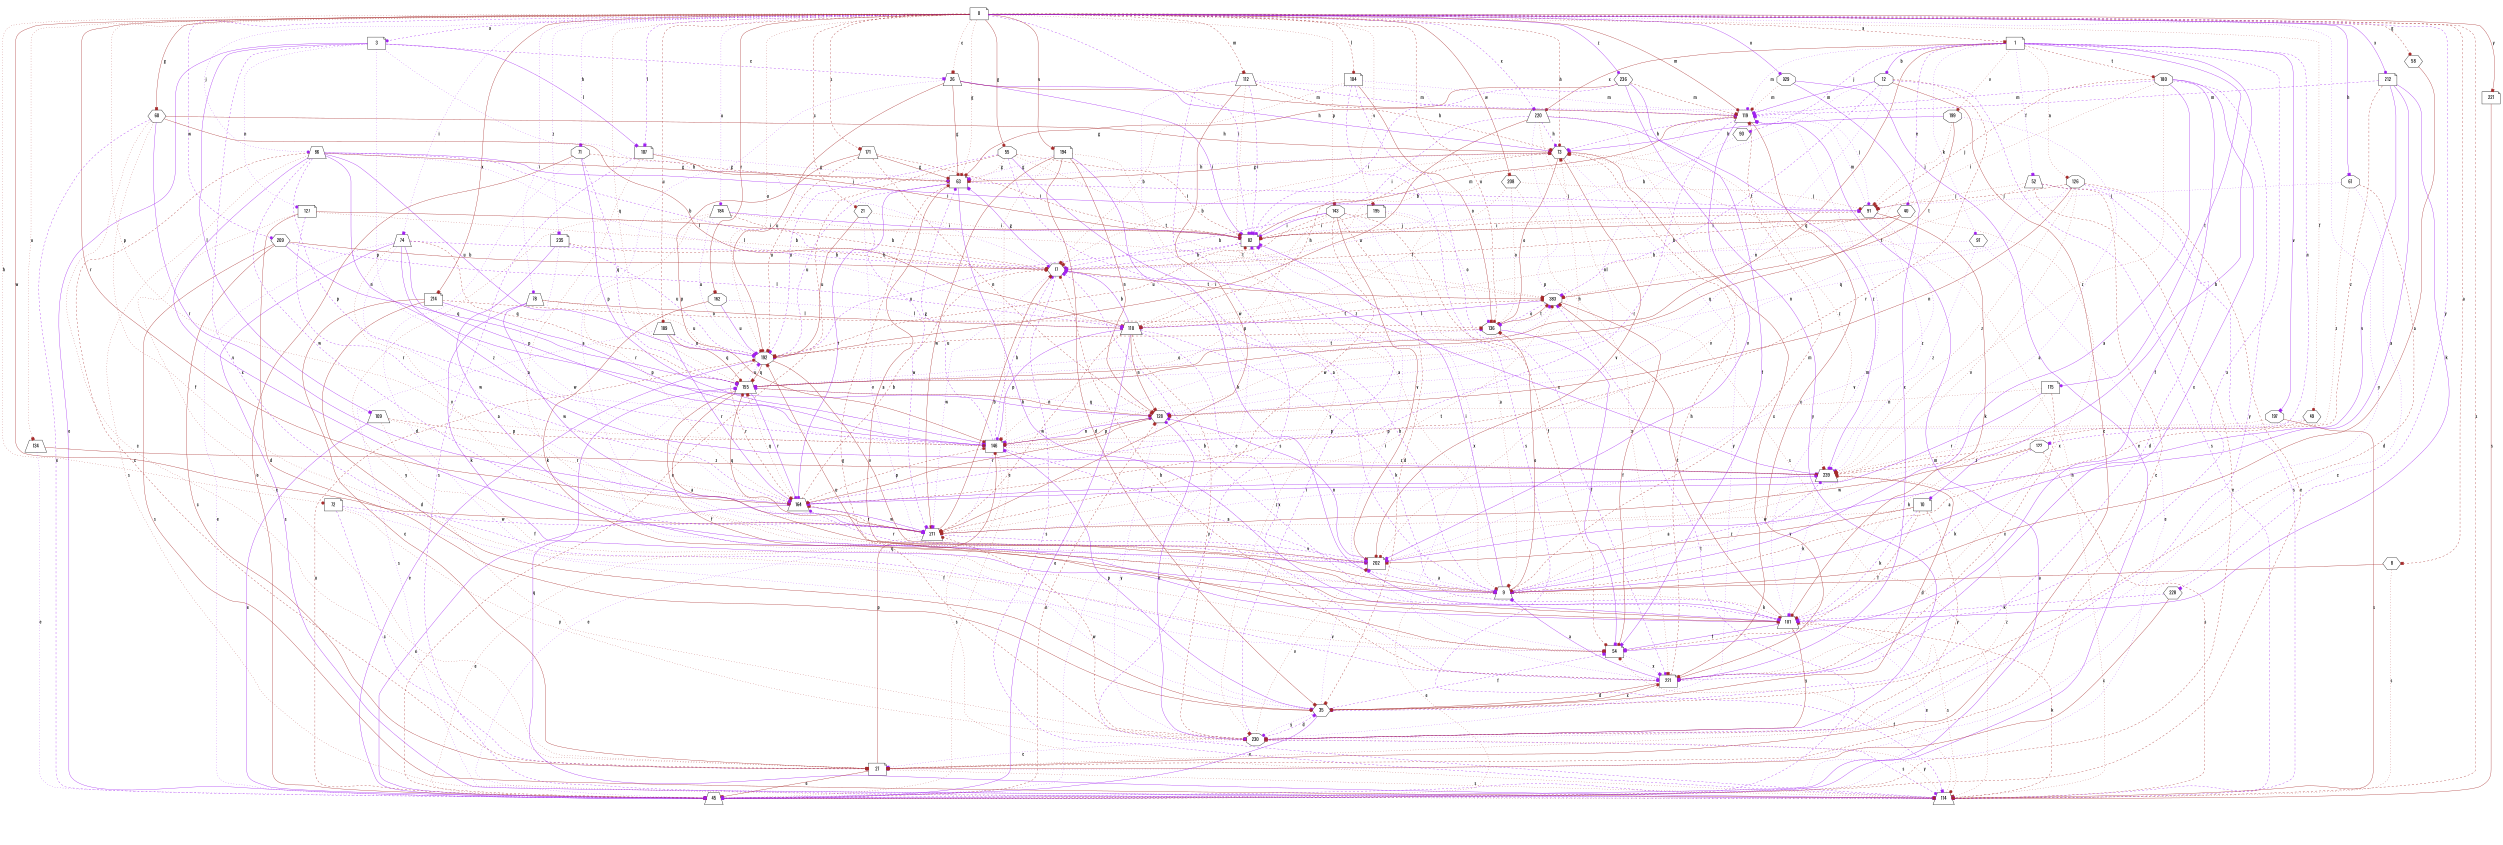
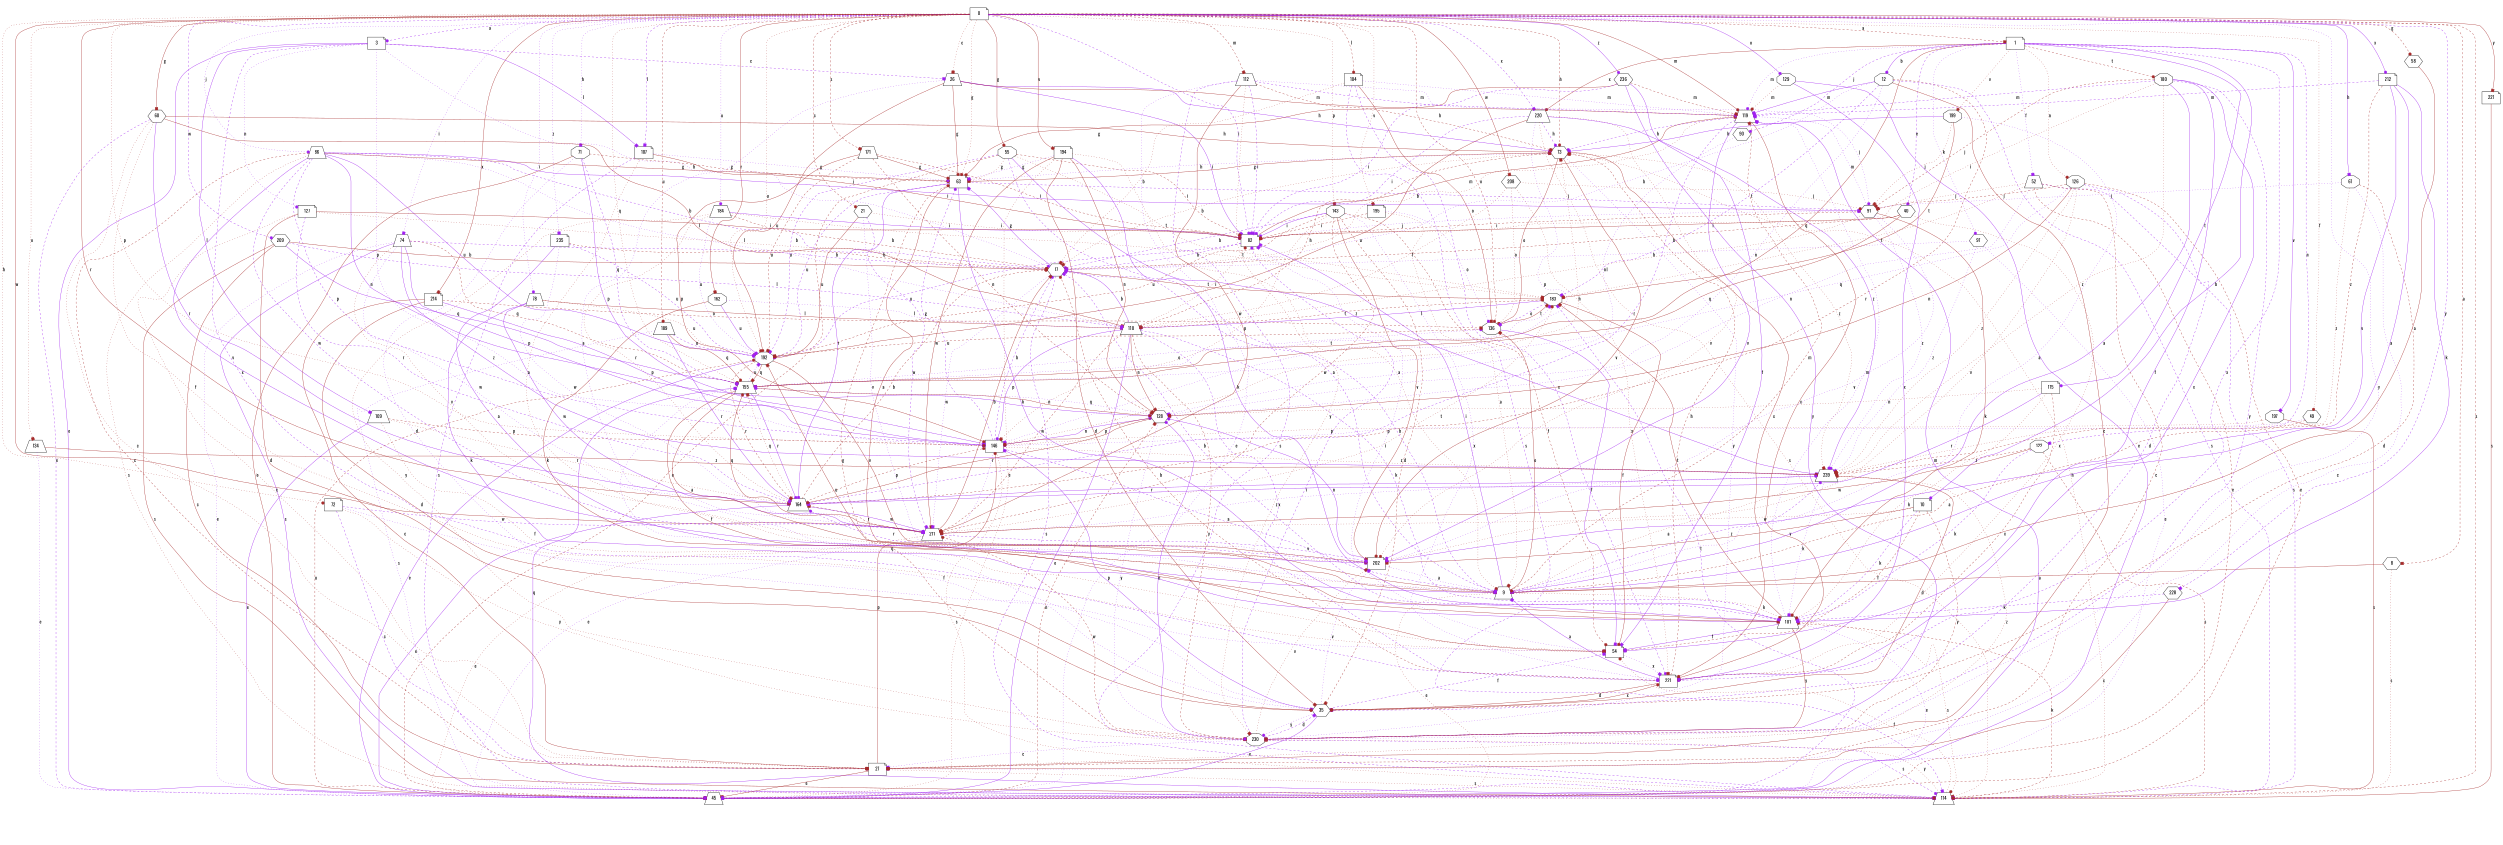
(1786, 80) -> (1786, 80)
(1553, 299) -> (1553, 299)
